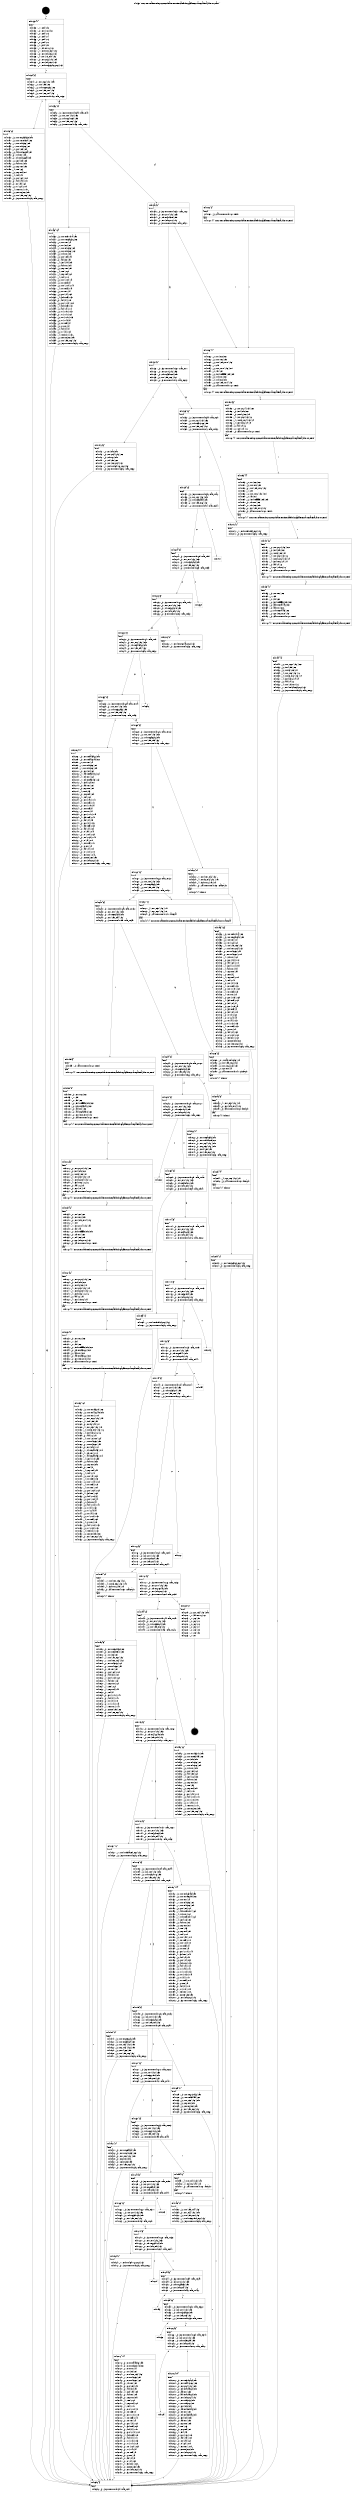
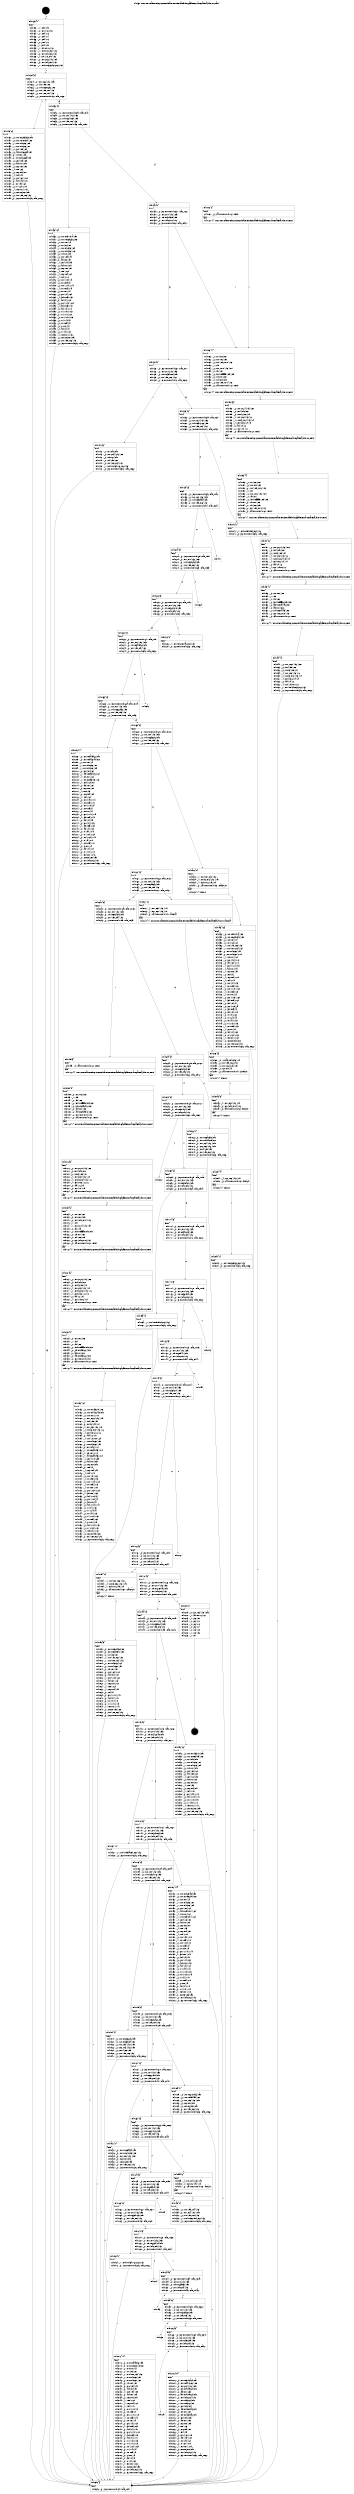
(143, 2198) -> (171, 2198)
